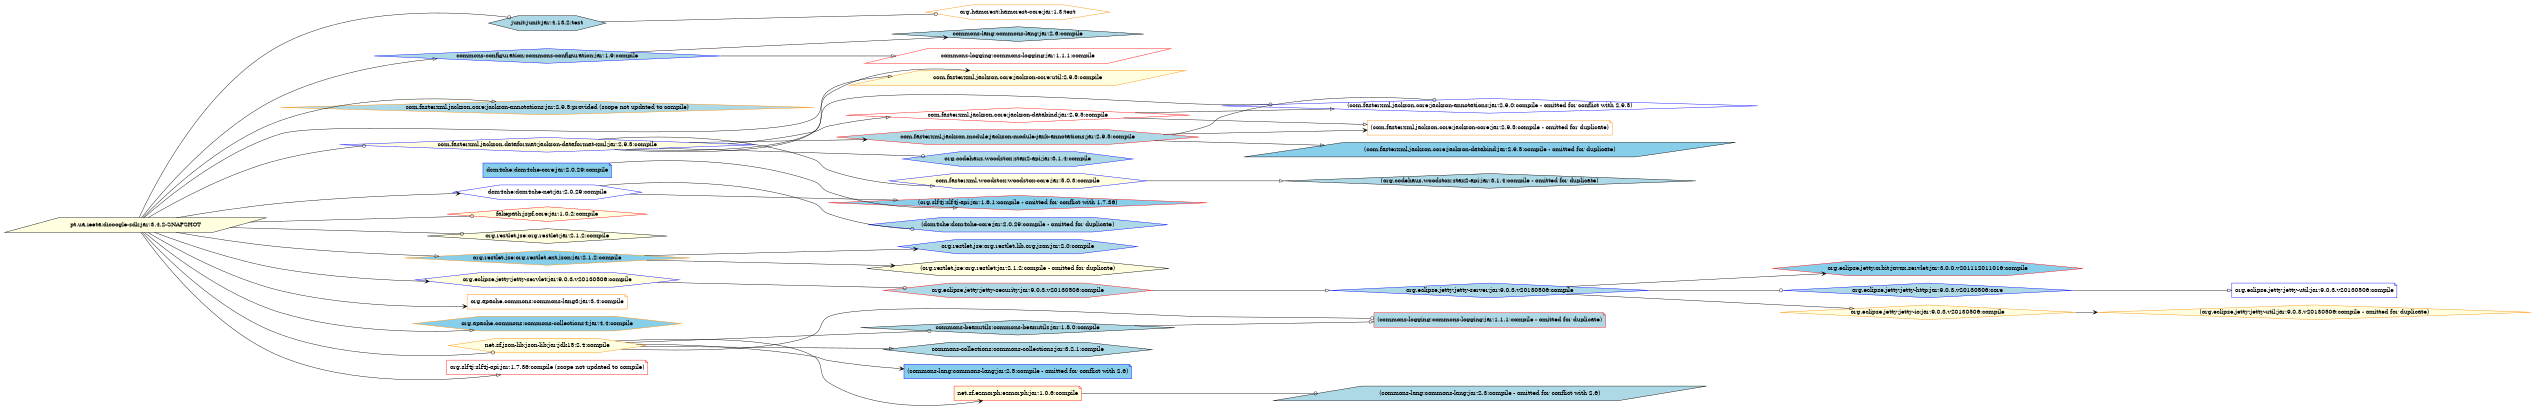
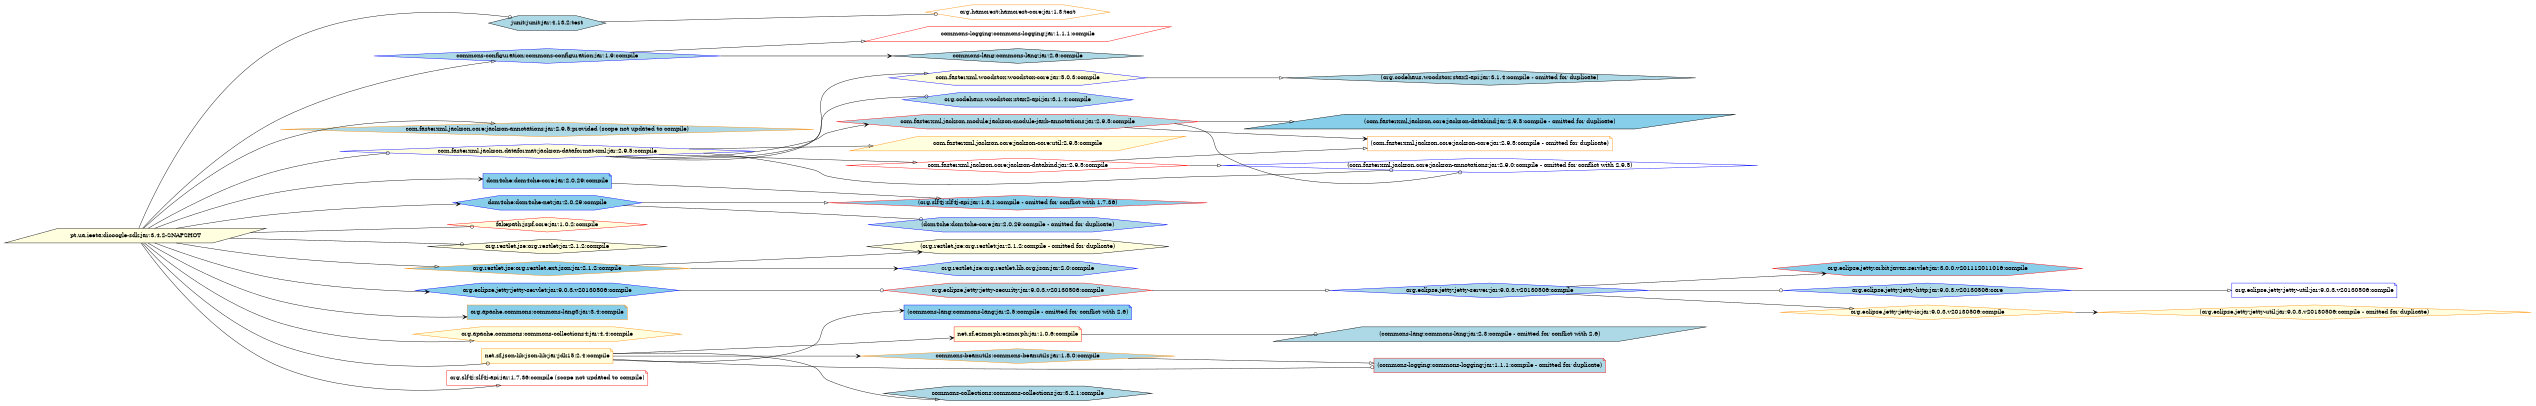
(552, 131) -> (314, 187)
(547, 192) -> (547, 203)
(547, 280) -> (547, 290)
(547, 302) -> (547, 312)
(547, 324) -> (547, 334)
(1018, 328) -> (1018, 356)
(777, 337) -> (698, 356)
(547, 346) -> (547, 356)
